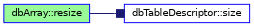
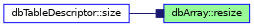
(102, 13) -> (142, 13)
